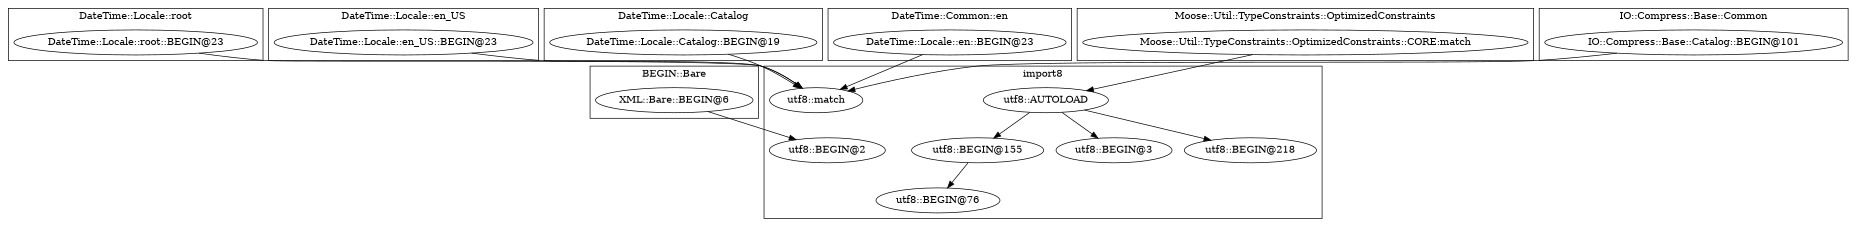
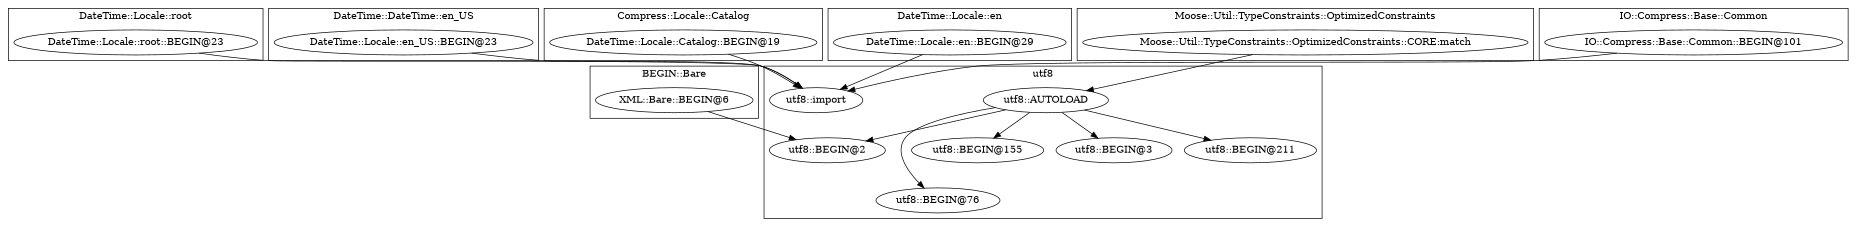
(404, 16) -> (404, 16)
(683, 16) -> (683, 16)
(950, 16) -> (950, 16)
(950, 42) -> (950, 42)
(1694, 42) -> (1694, 42)
(1043, 74) -> (1043, 74)
(816, 100) -> (816, 100)
none -> (939, 125)
(1250, 150) -> (1250, 150)
(960, 173) -> (938, 121)
